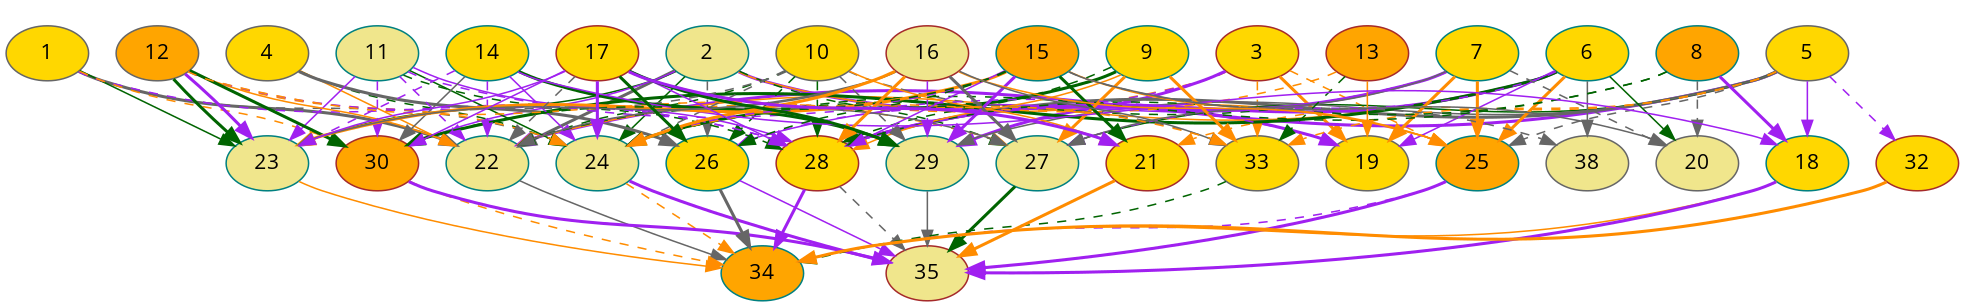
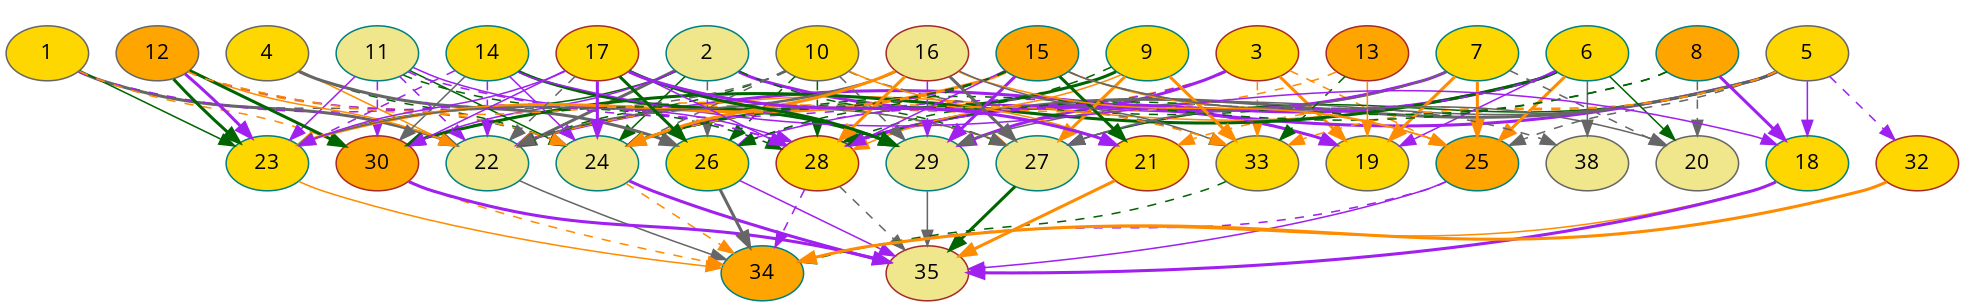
(1084, 109) -> none
(267, 163) -> (267, 163)
(791, 216) -> (791, 216)
(1206, 240) -> (1206, 240)
